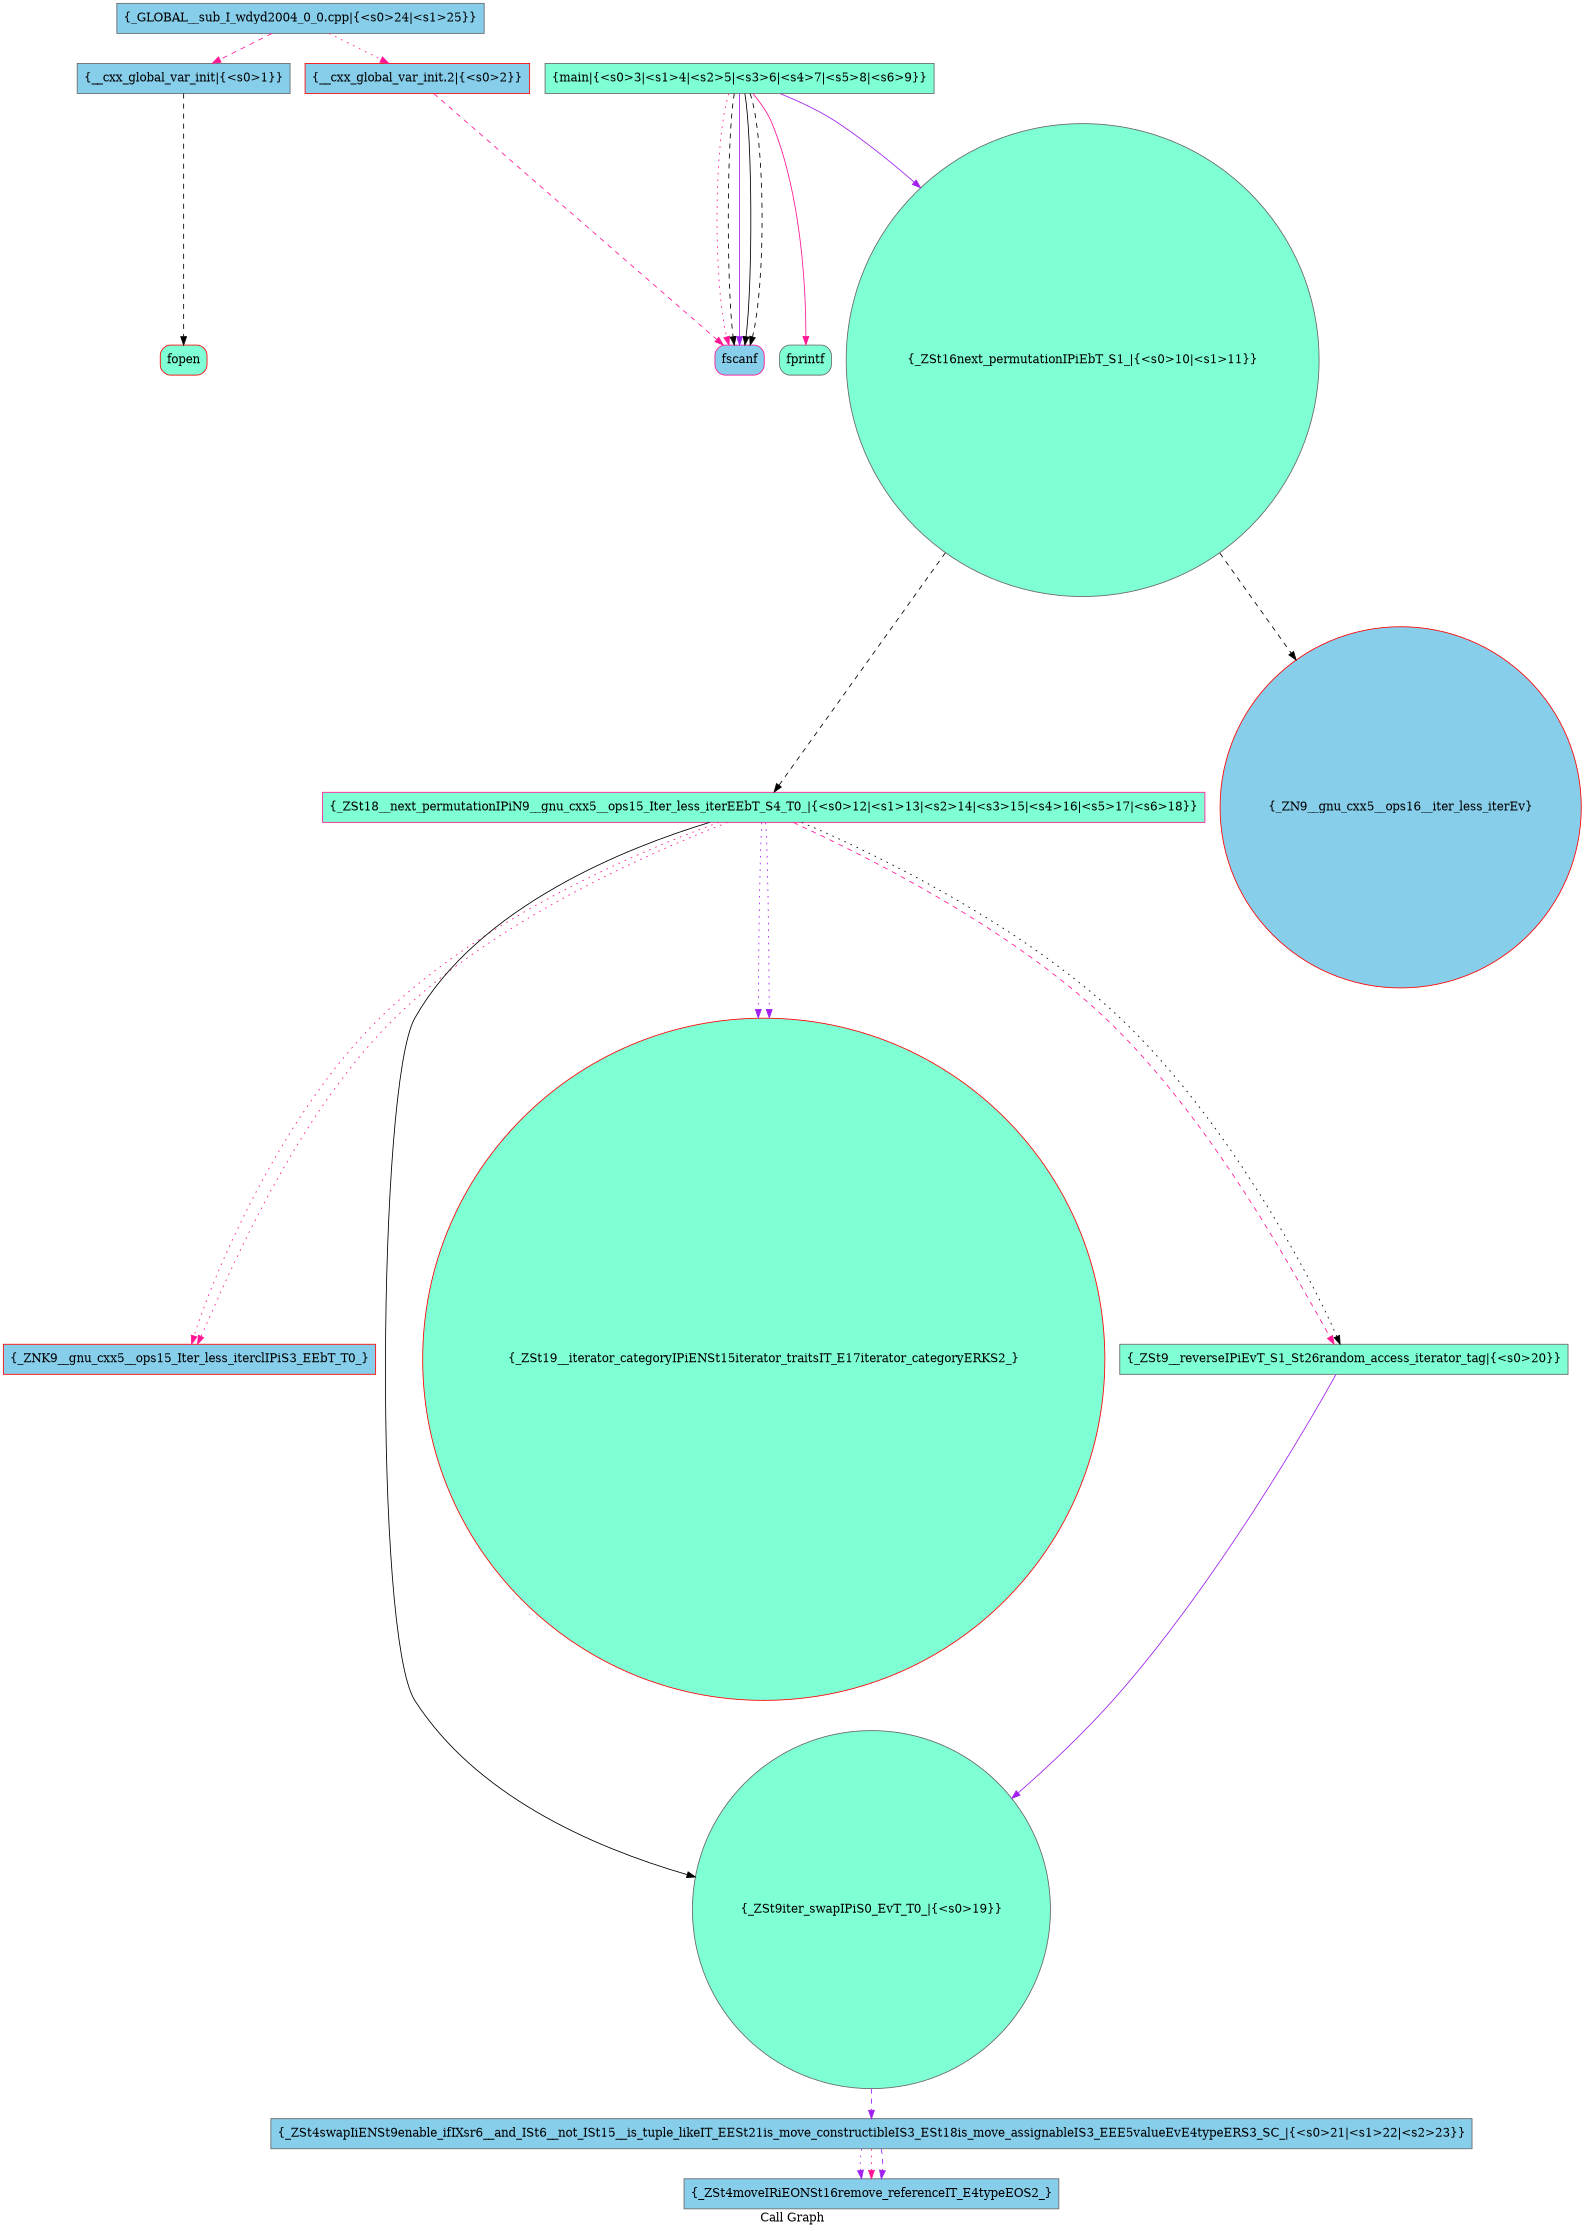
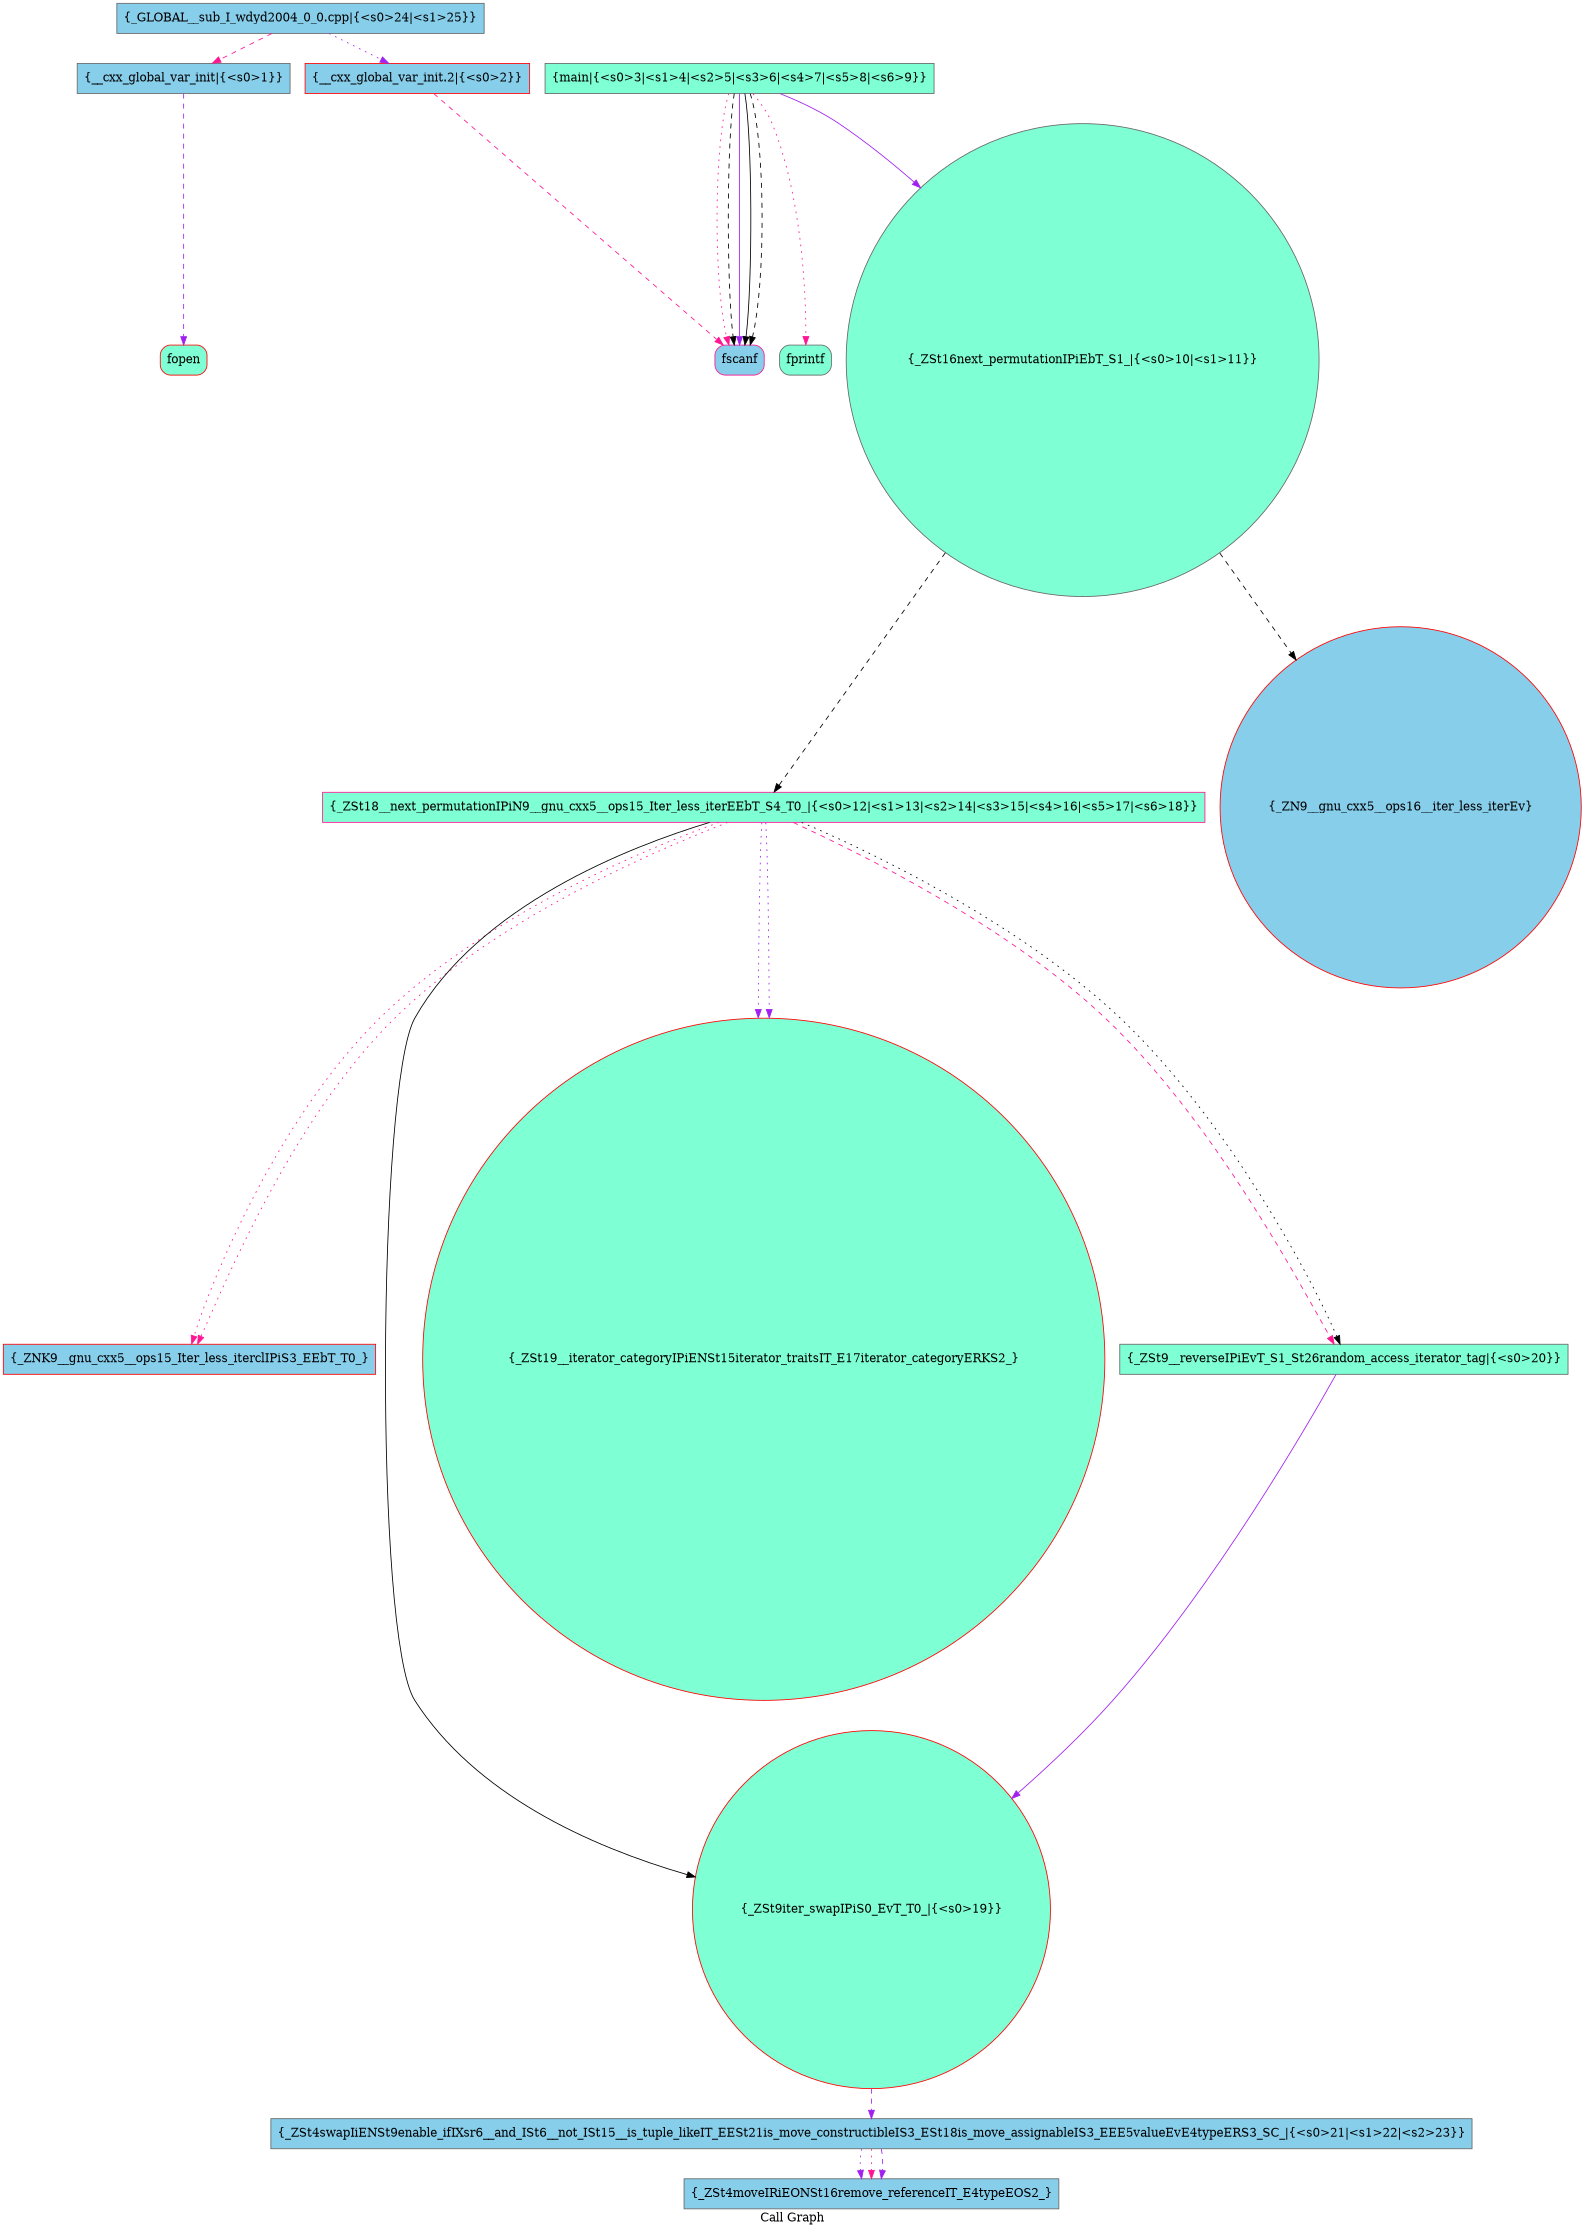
(355, 47) -> (355, 47)
(796, 211) -> (796, 211)
(184, 215) -> (184, 215)
(871, 1910) -> (871, 1910)
